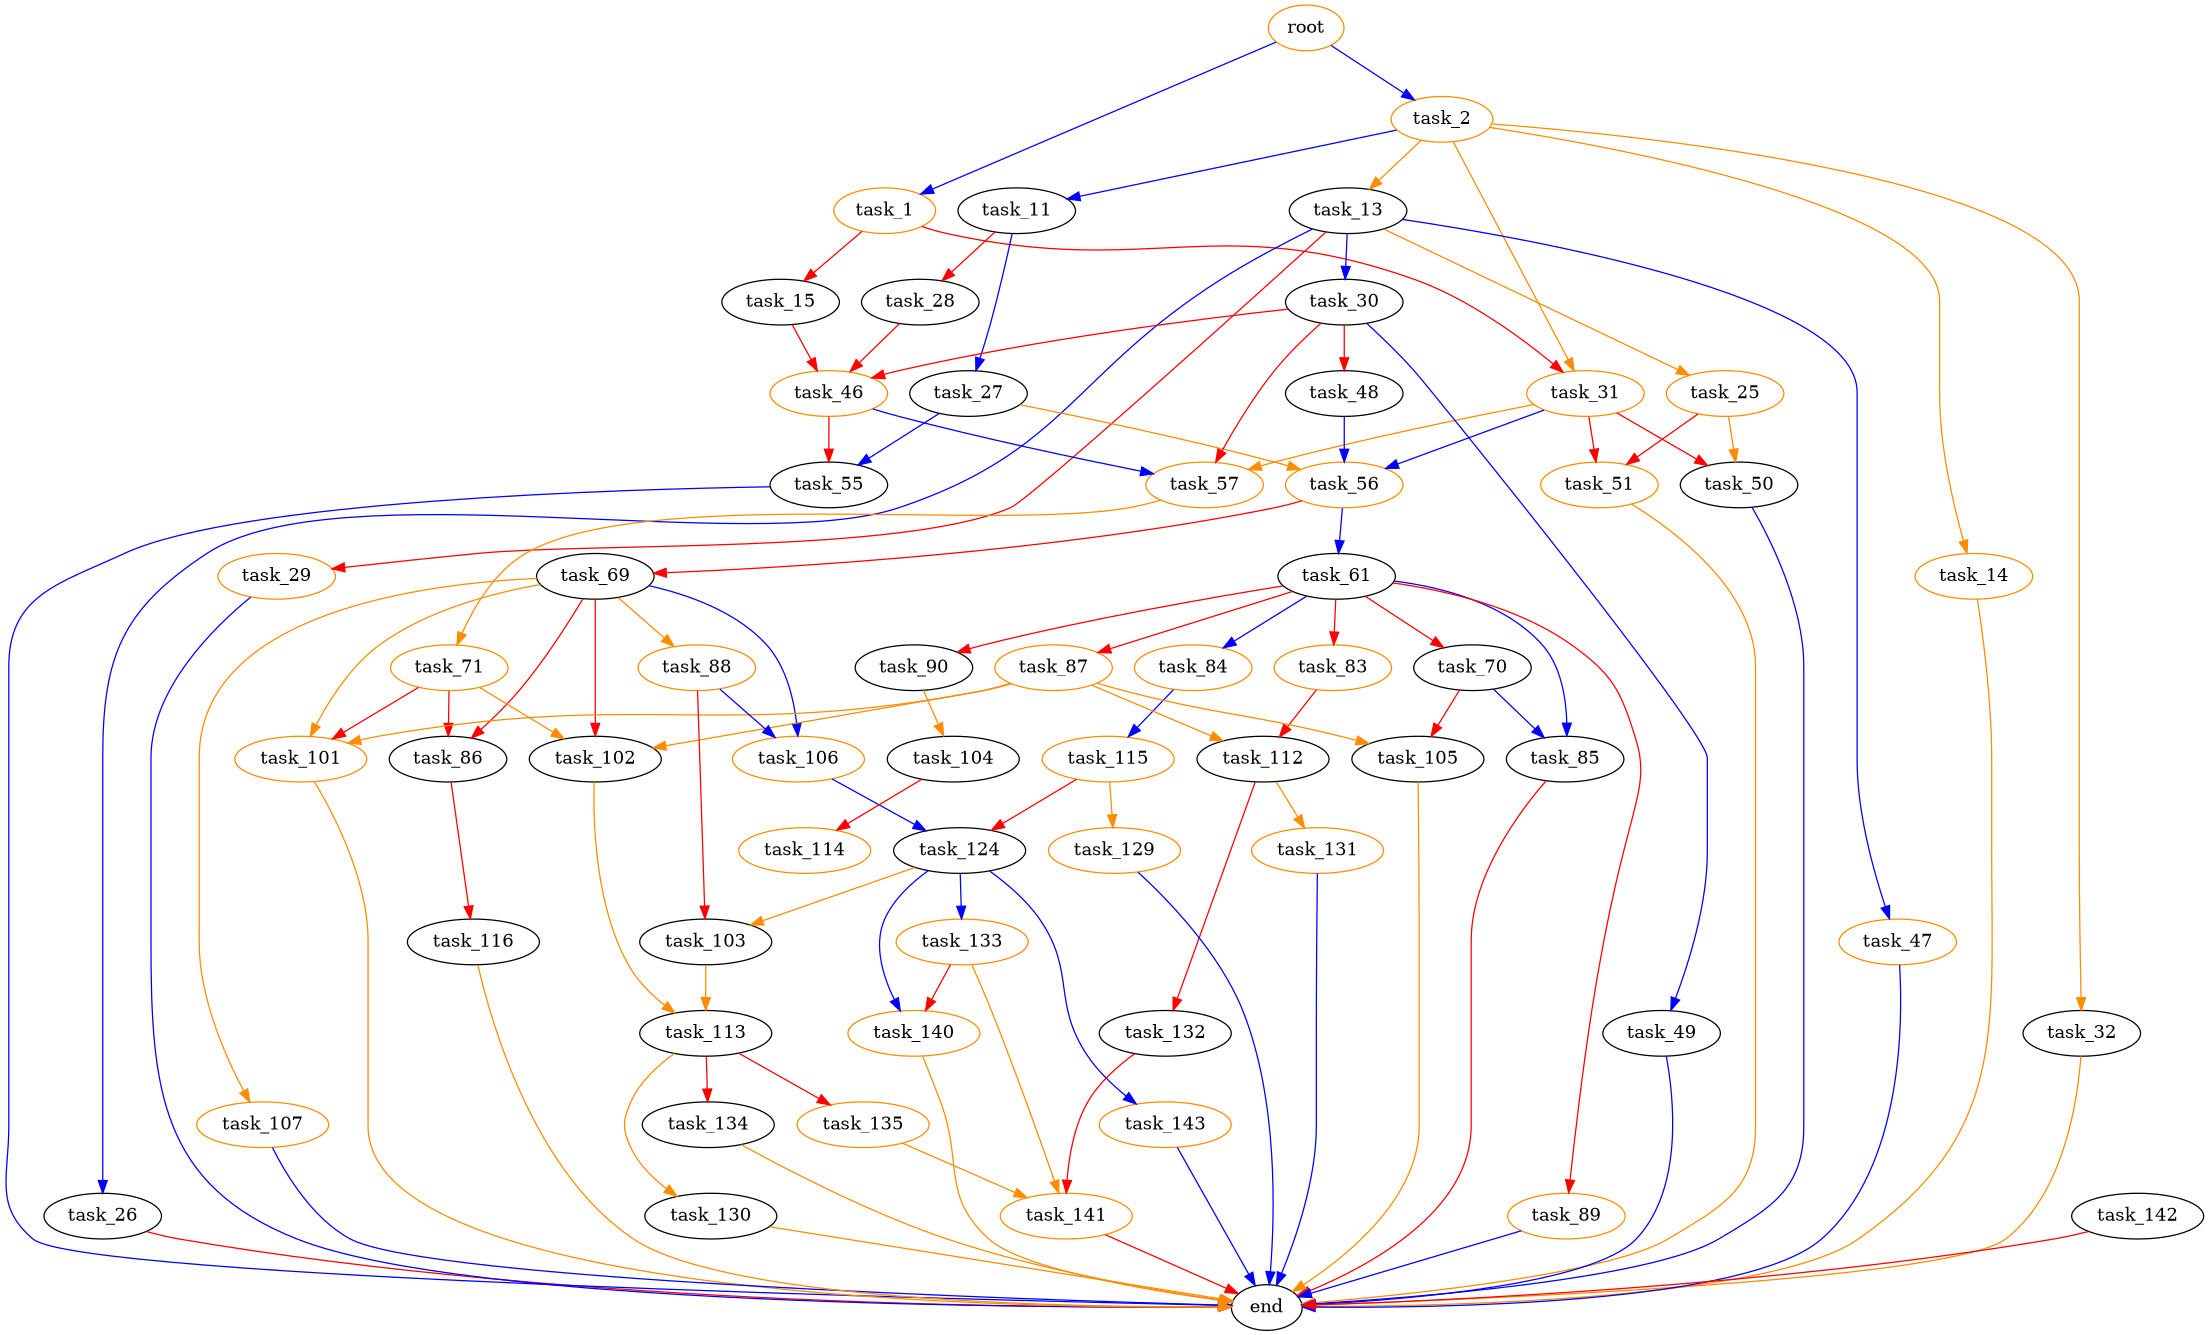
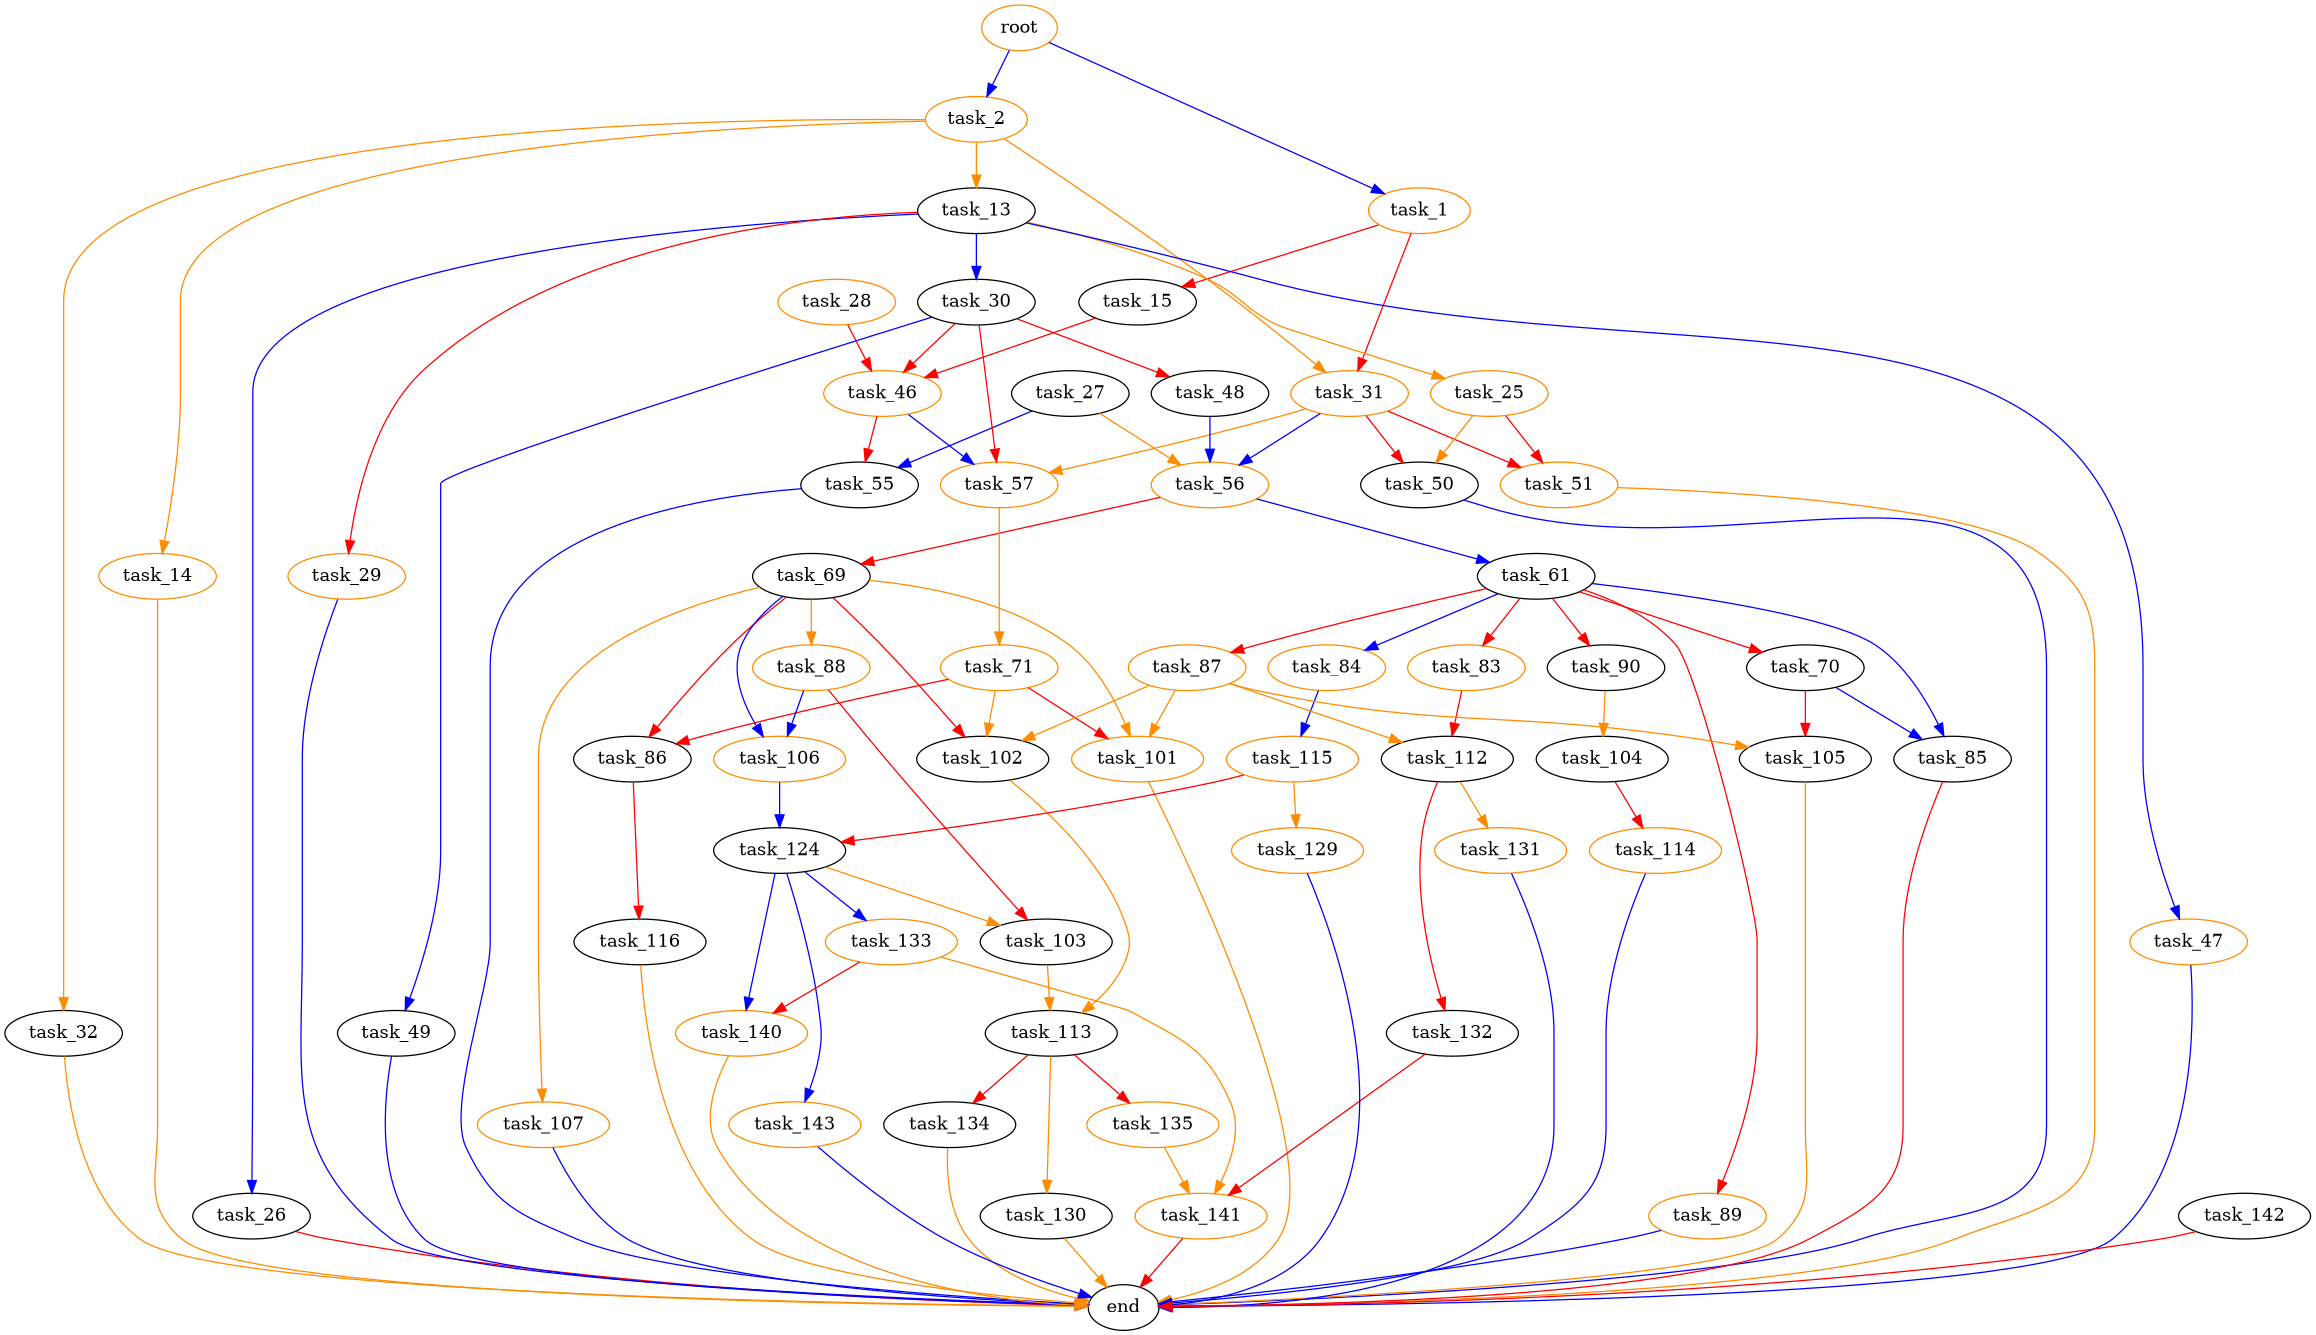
(1017, 211) -> none
(920, 302) -> (837, 302)
none -> (1545, 1228)
